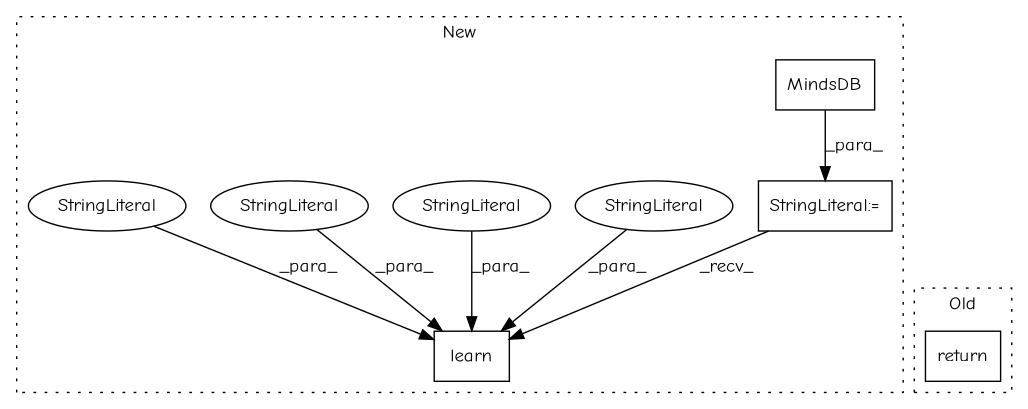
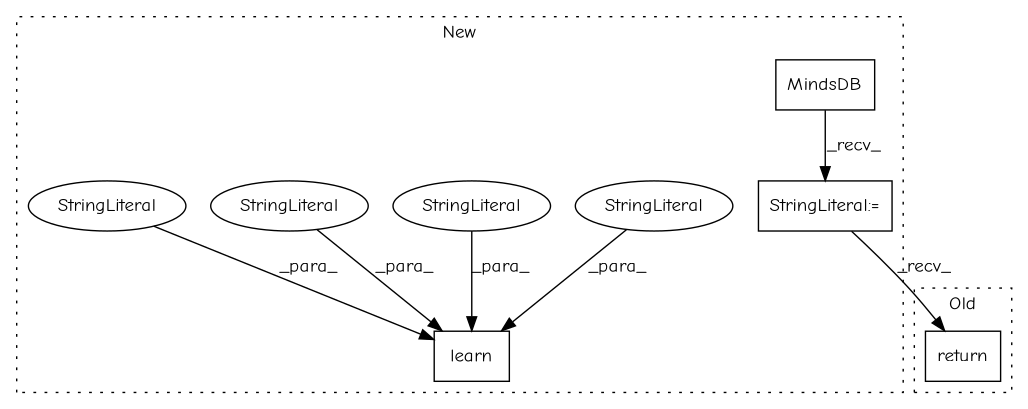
(854, 145) -> (854, 145)
(646, 282) -> (893, 272)
